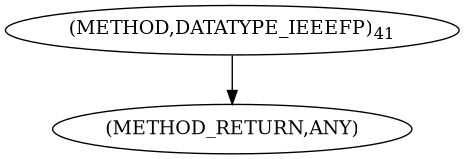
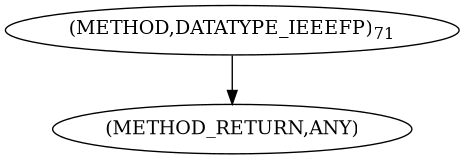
(385, 28) -> (385, 28)
